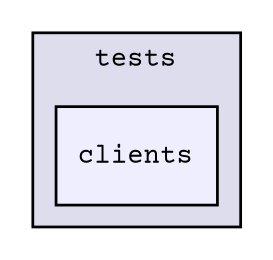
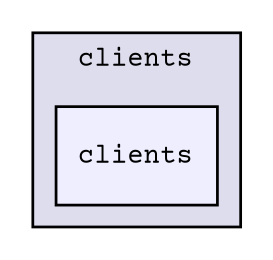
(137, 59) -> (137, 59)
